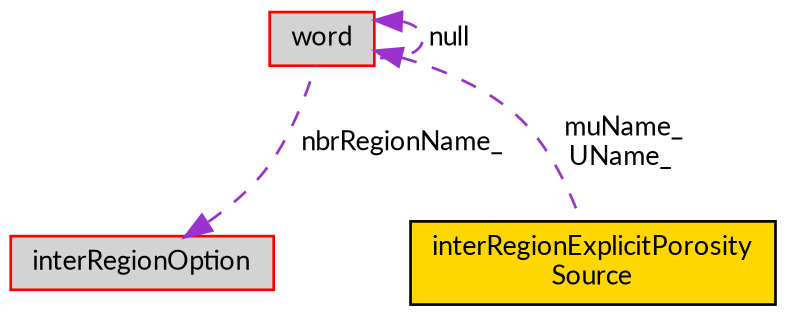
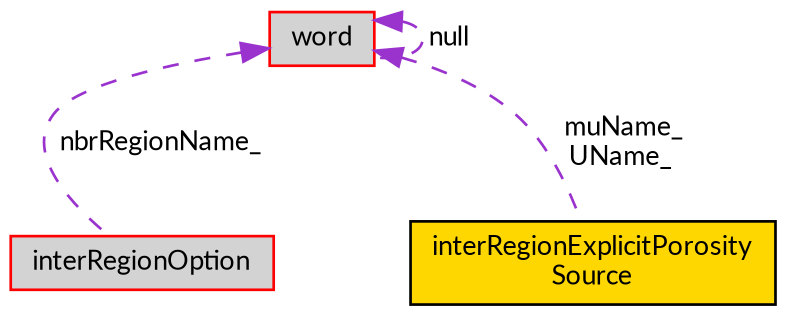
(277, 154) -> (74, 98)
